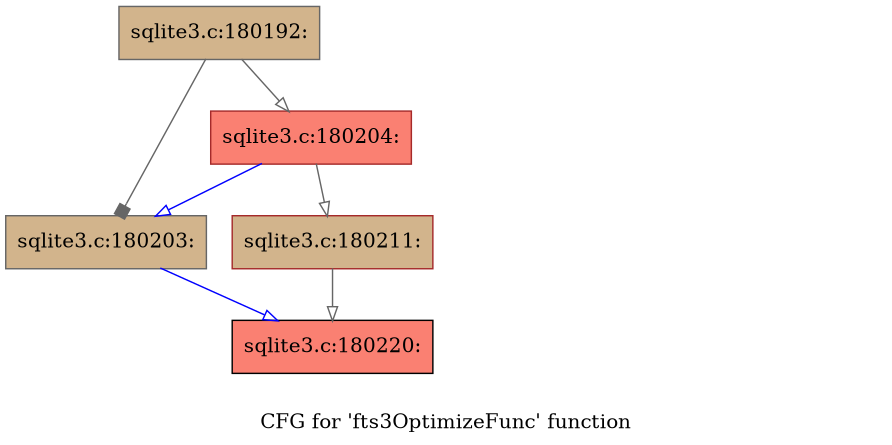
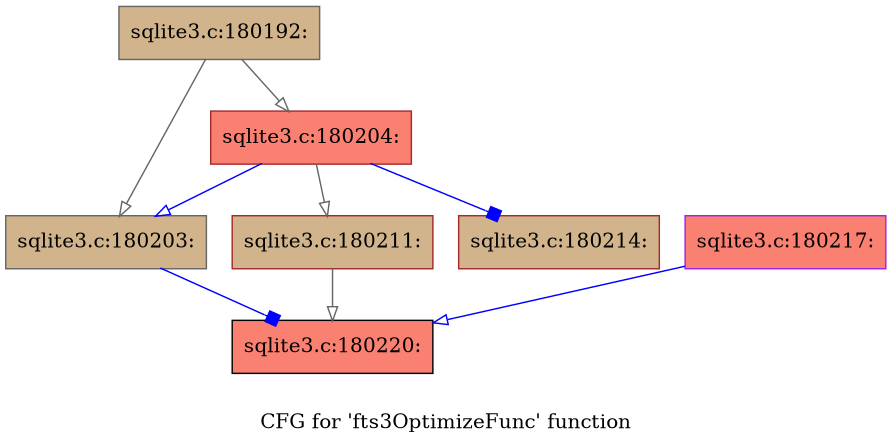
(166, 131) -> (166, 131)
none -> (559, 242)
none -> (785, 242)
(212, 291) -> (212, 291)
